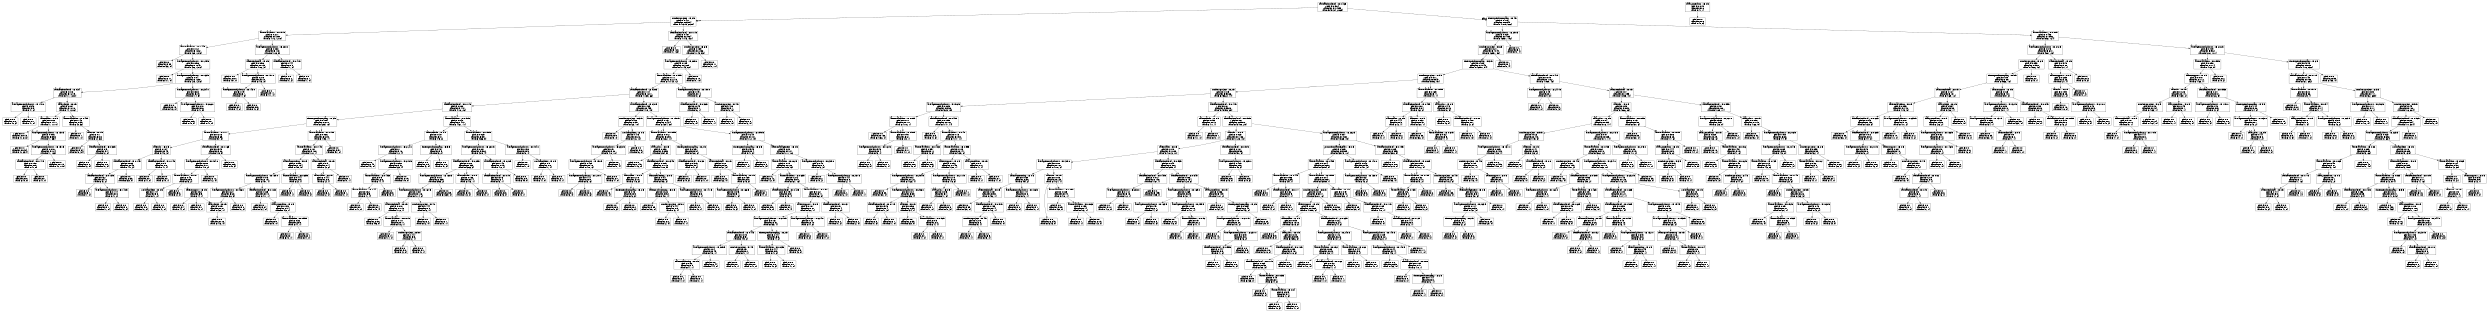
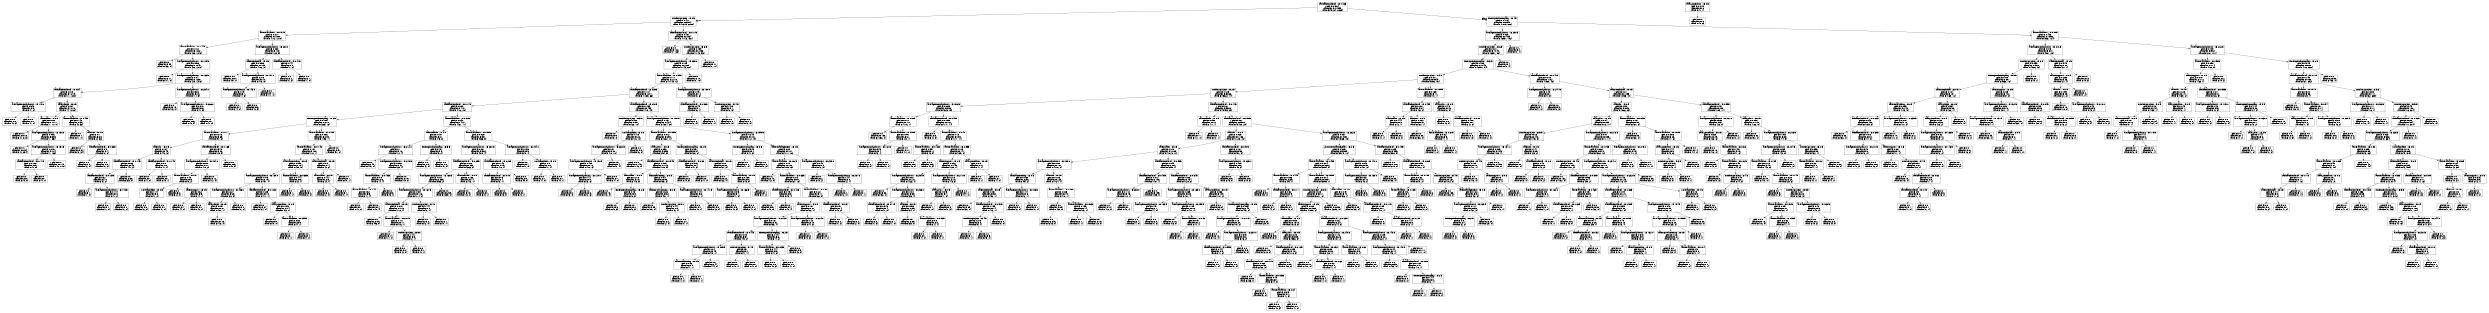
(1045, 200) -> (1052, 214)
